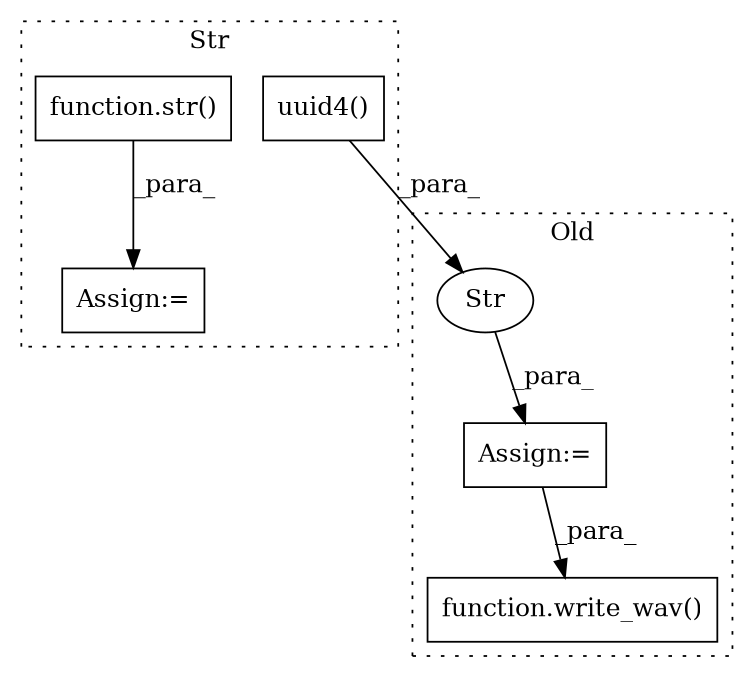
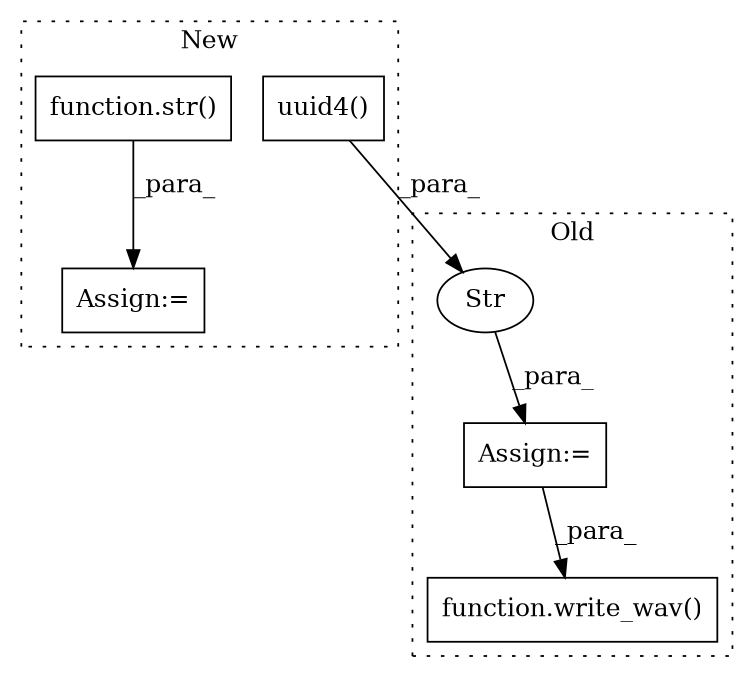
(210, 42) -> (210, 42)
